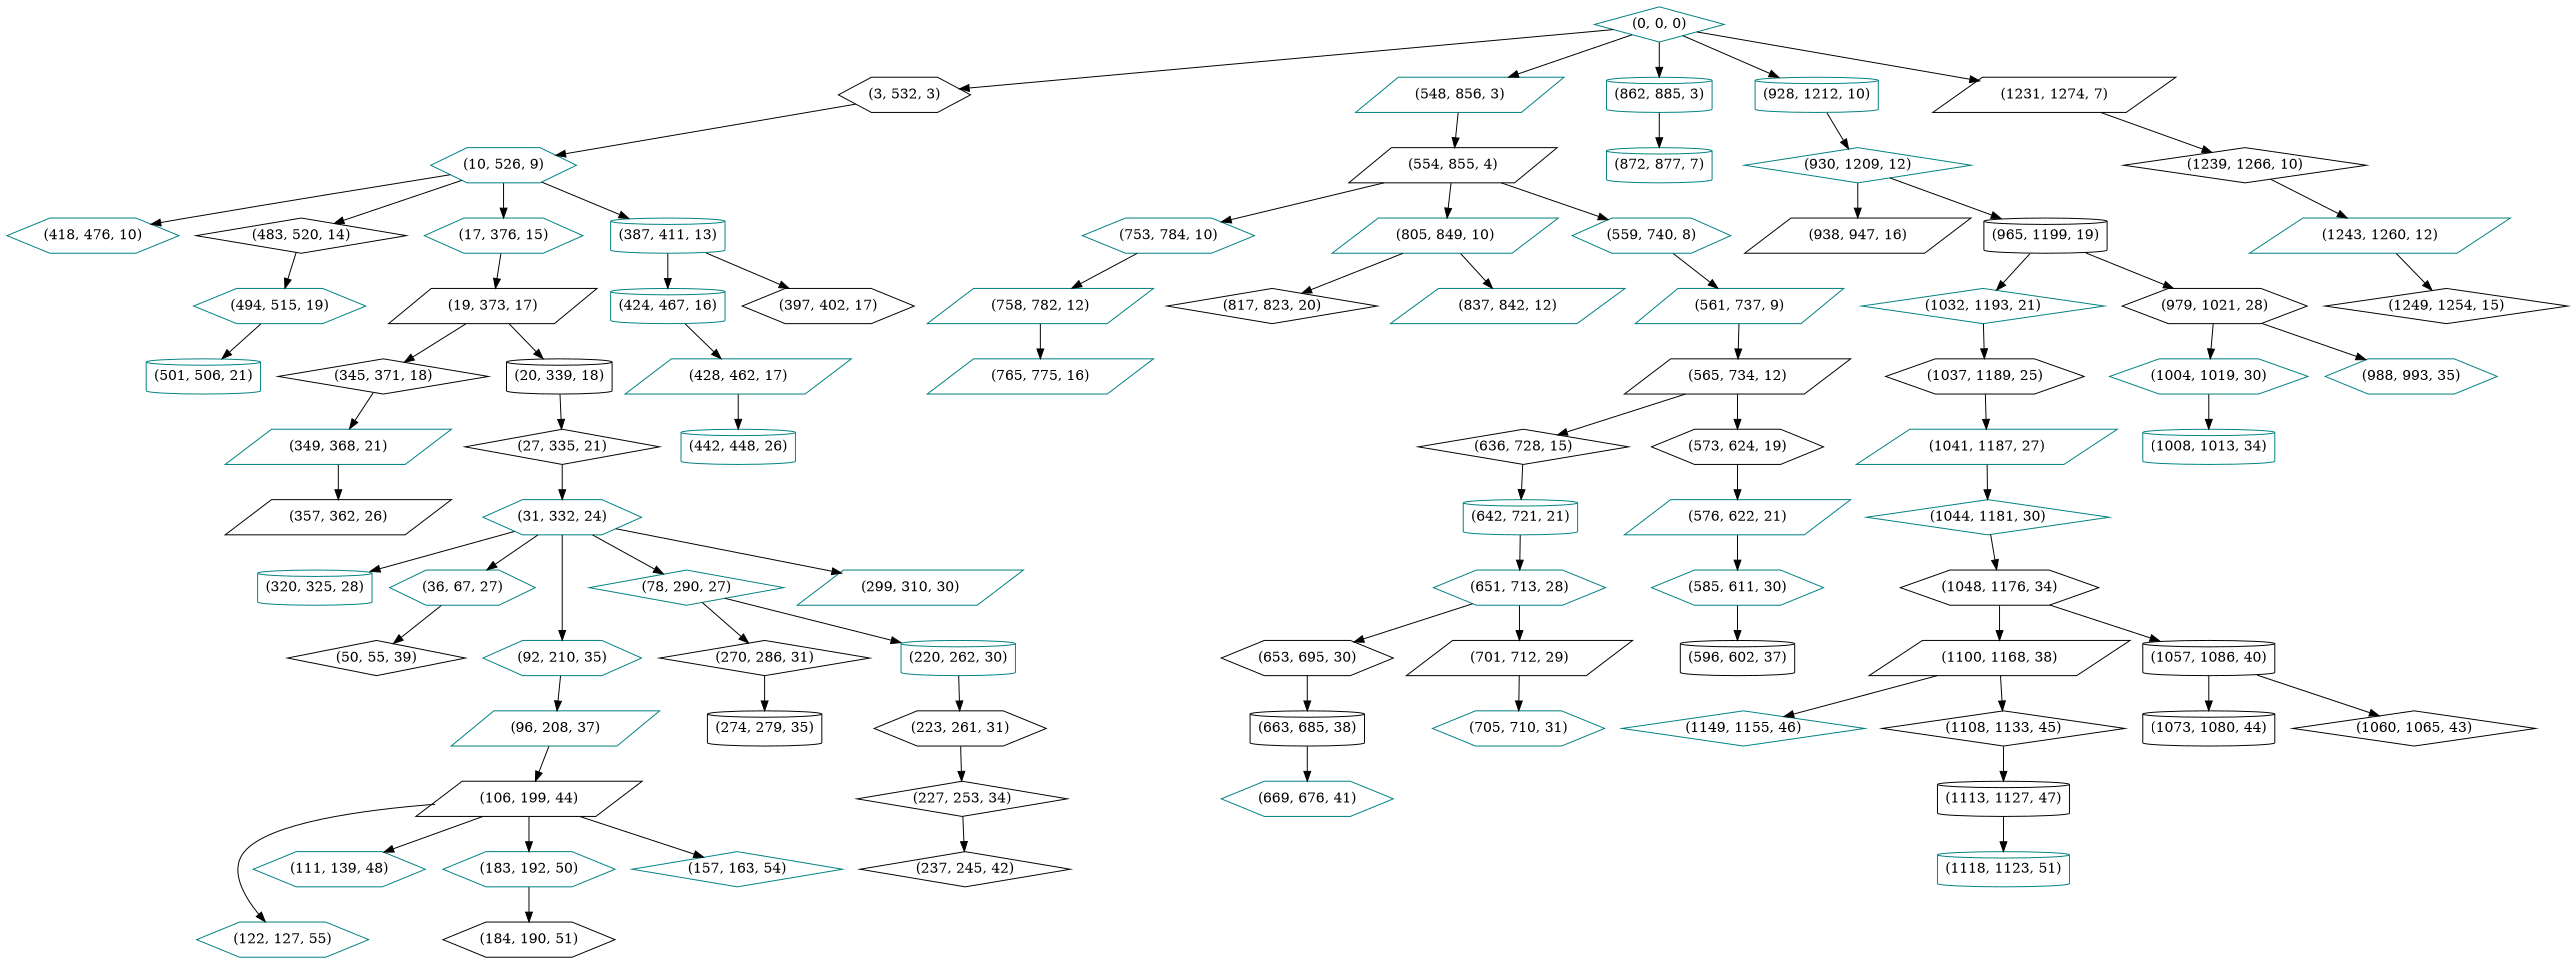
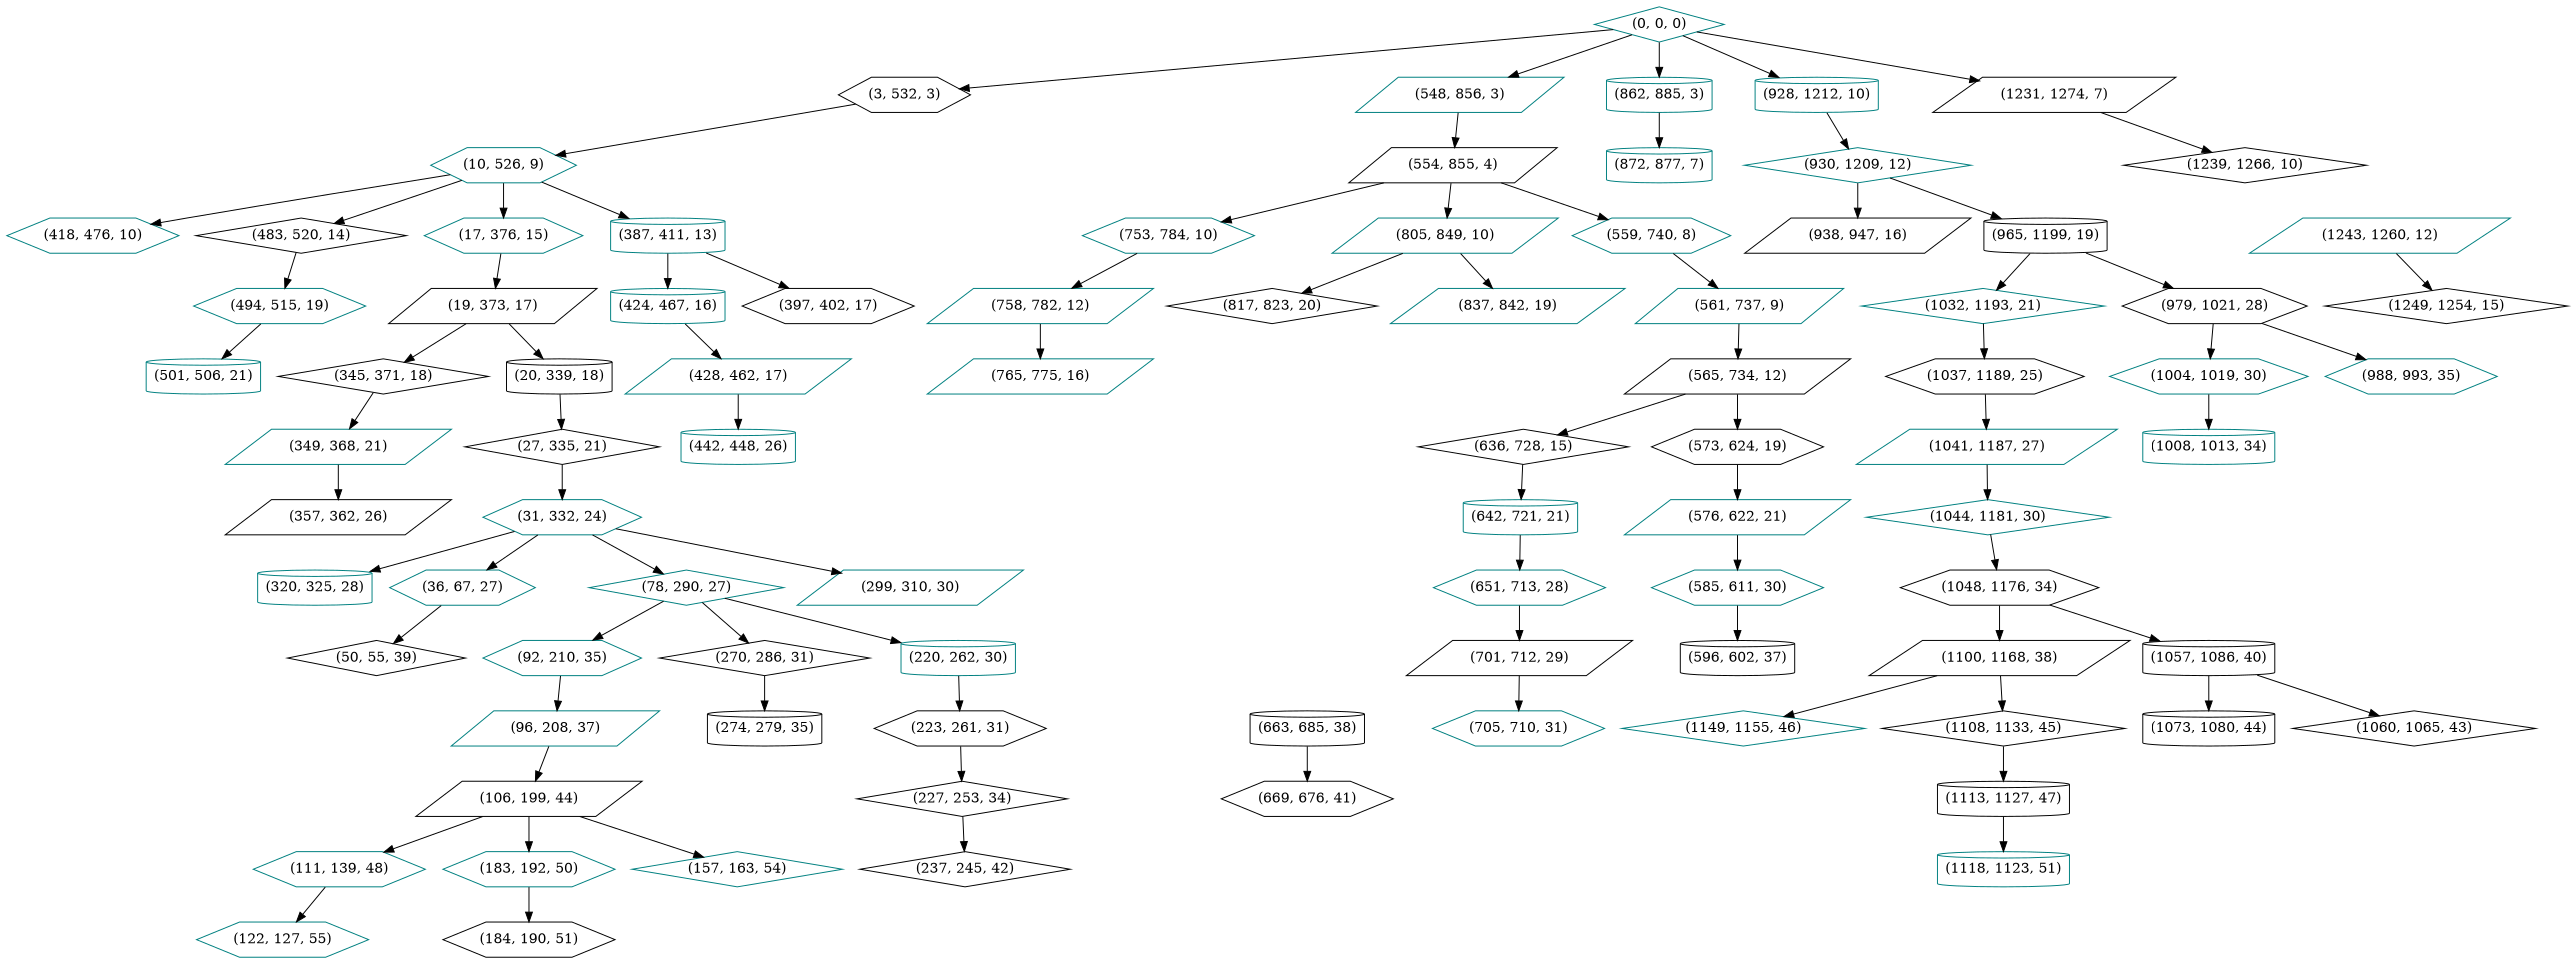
(2304, 196) -> none
(1508, 306) -> (1508, 306)
(562, 583) -> (633, 618)
(1307, 658) -> none
(1307, 799) -> (1307, 799)
(302, 824) -> (314, 901)
